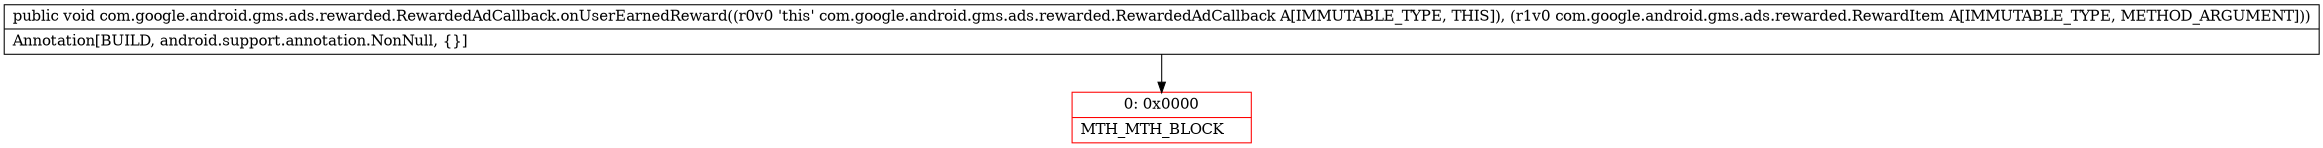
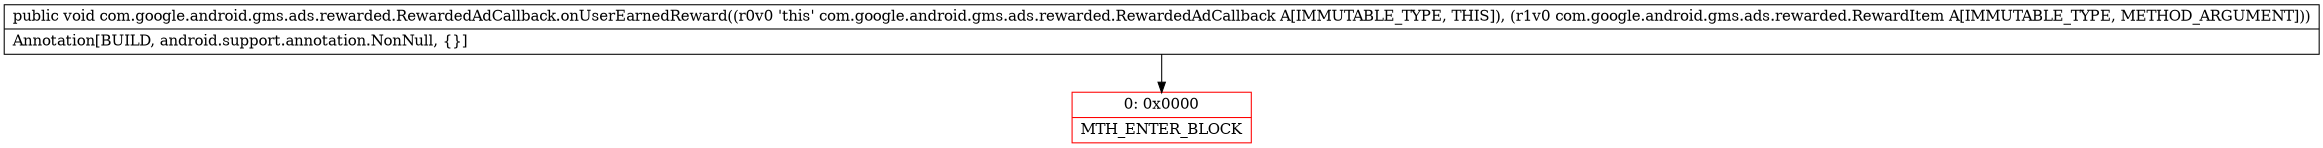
(1152, 130) -> (1162, 130)
